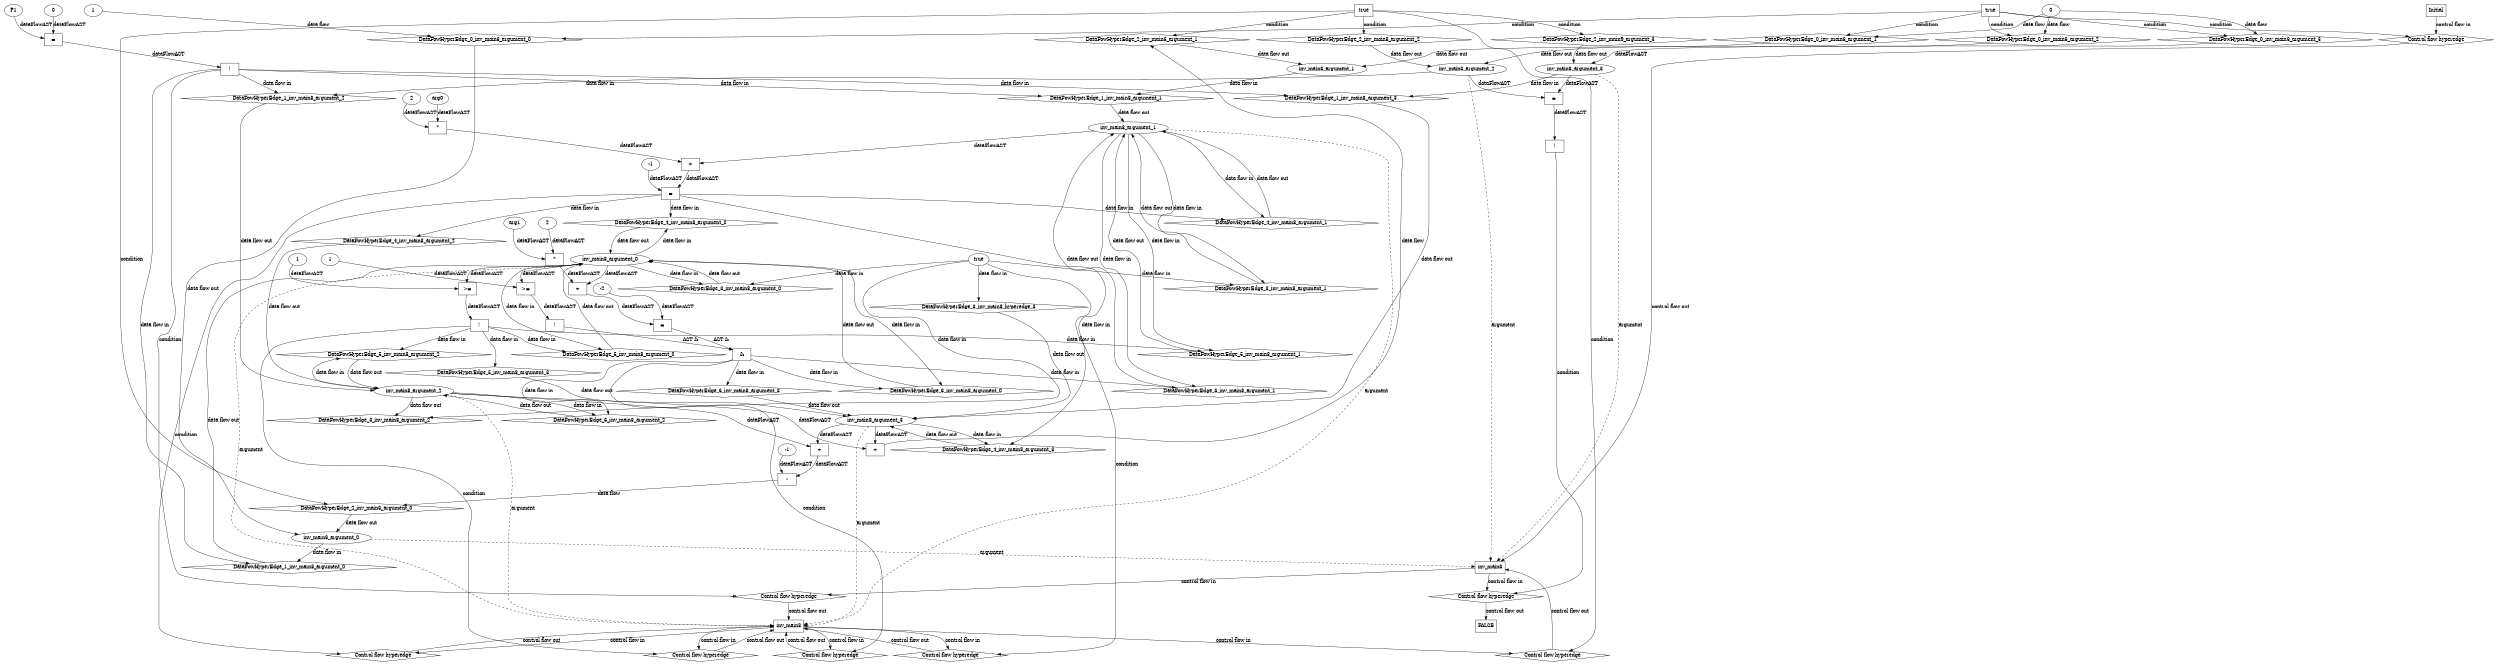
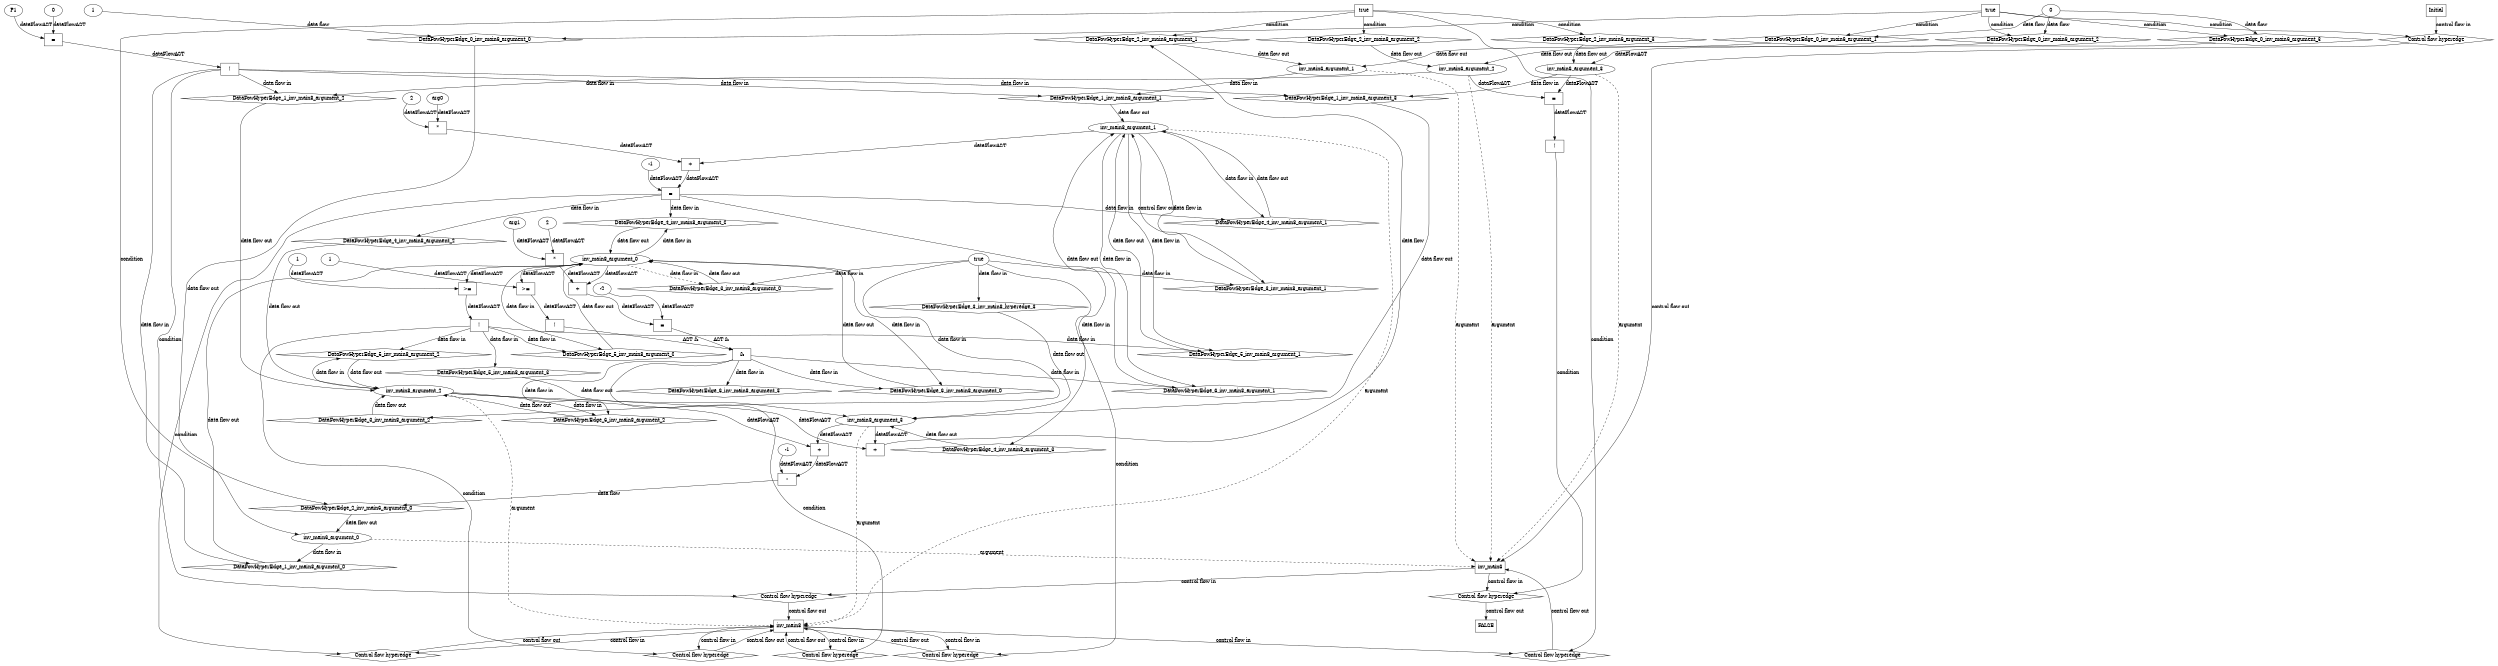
(1599, 40) -> (1599, 40)
(1157, 208) -> (1157, 208)
(663, 275) -> (663, 275)
none -> (1458, 282)
(798, 405) -> none
(407, 408) -> (374, 404)
(948, 430) -> none
(233, 524) -> none
